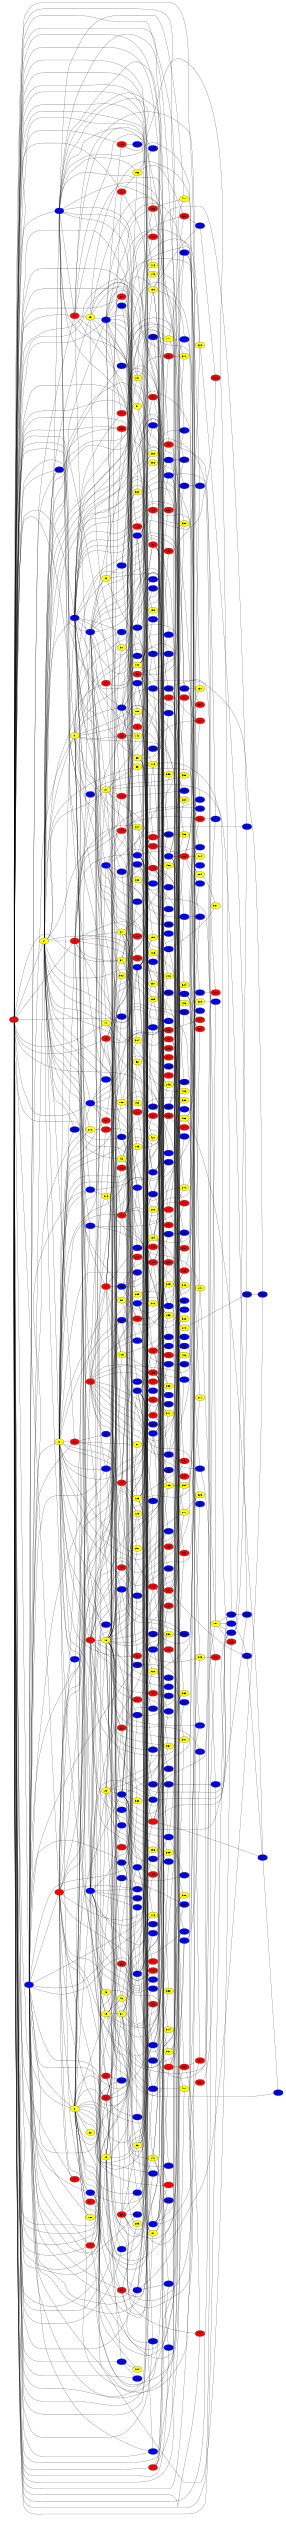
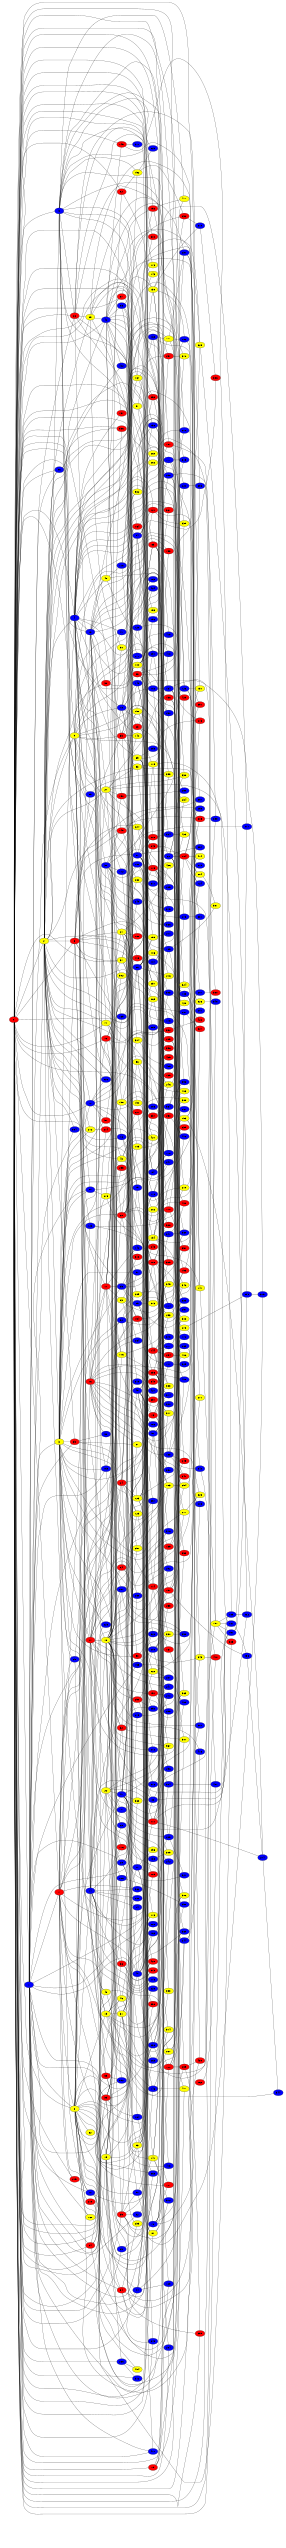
(129, 485) -> none
(196, 1378) -> (197, 1136)
(162, 1721) -> (160, 1469)
